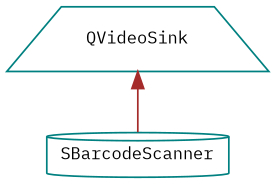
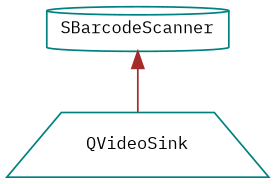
(138, 110) -> (138, 91)
